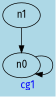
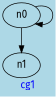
(22, 37) -> (22, 37)
